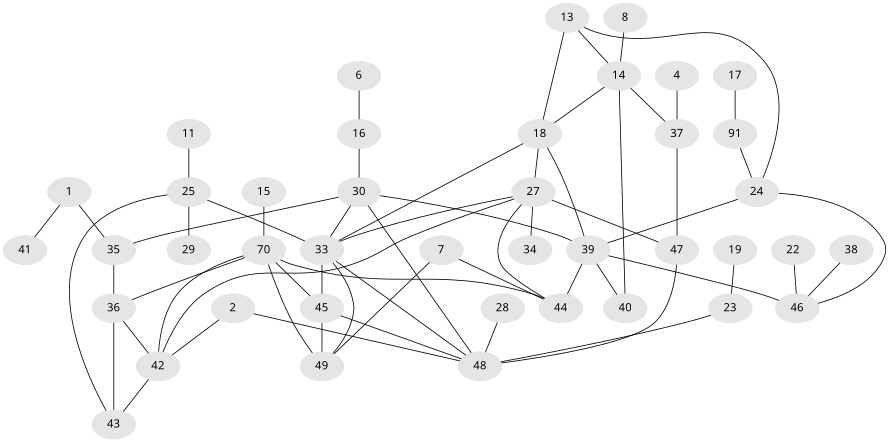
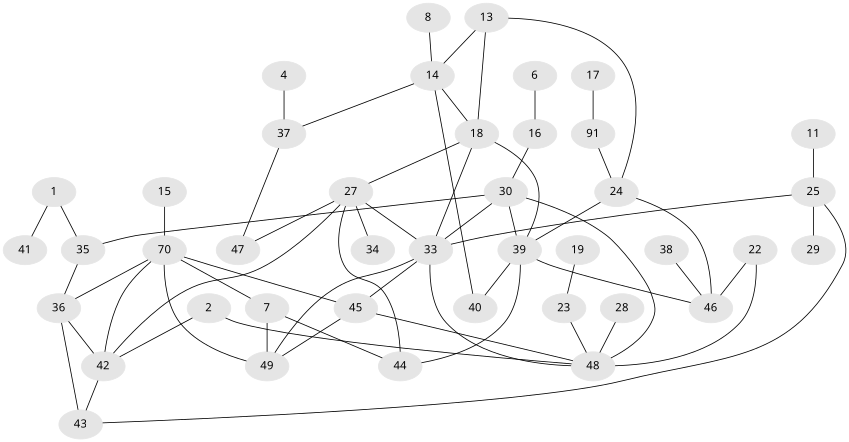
(399, 279) -> (210, 276)
(652, 325) -> (710, 345)
